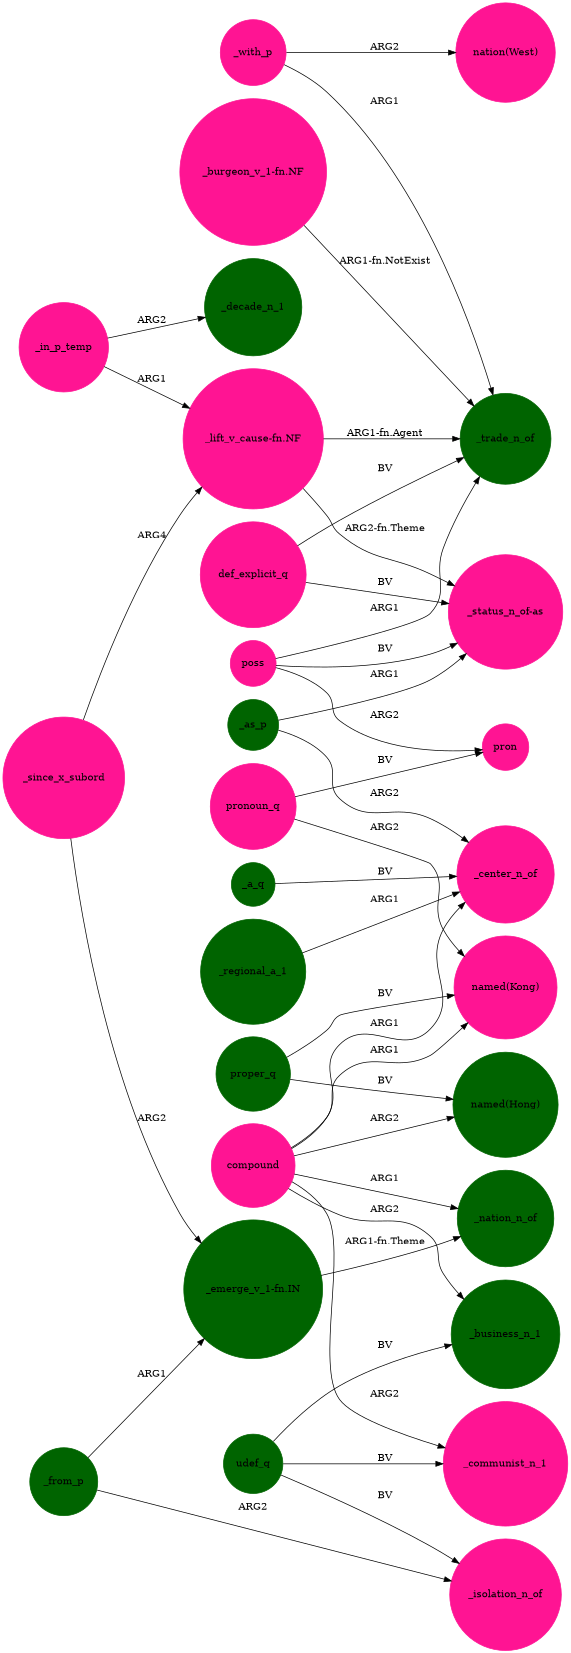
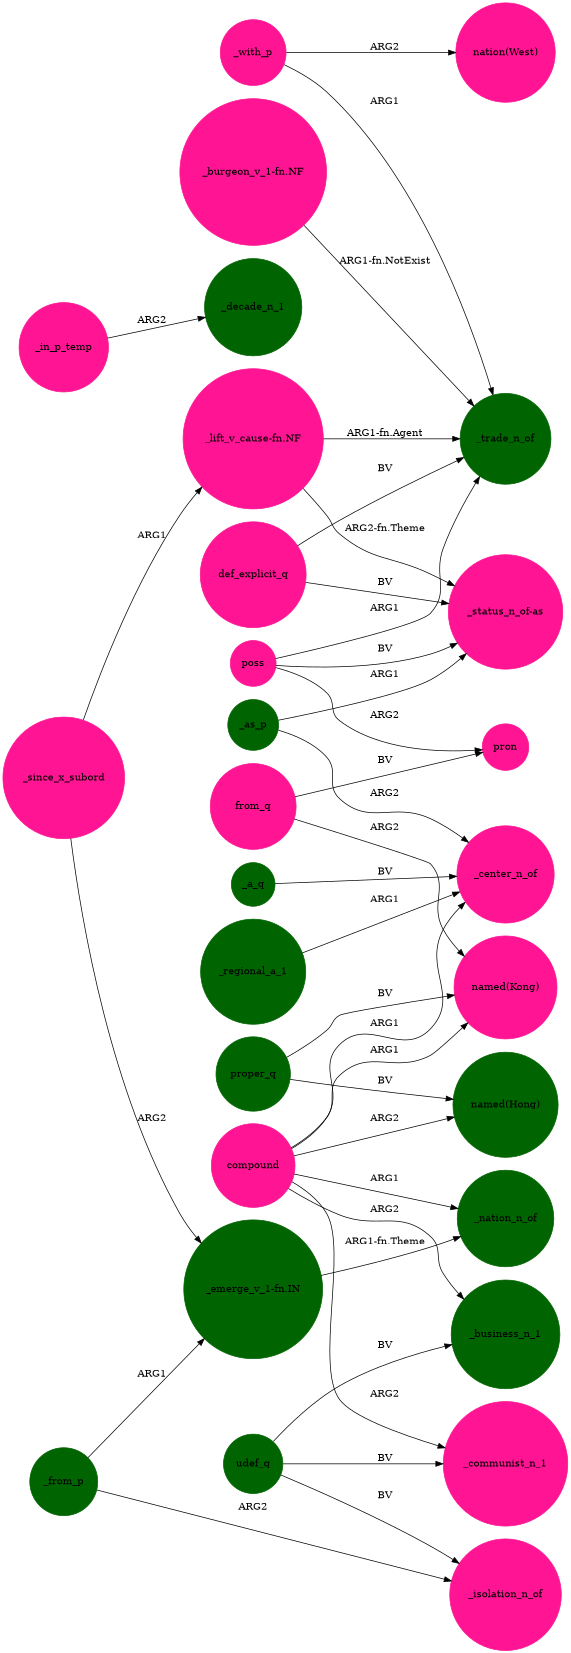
(144, 386) -> none
(152, 536) -> (152, 536)
(253, 806) -> (253, 806)
